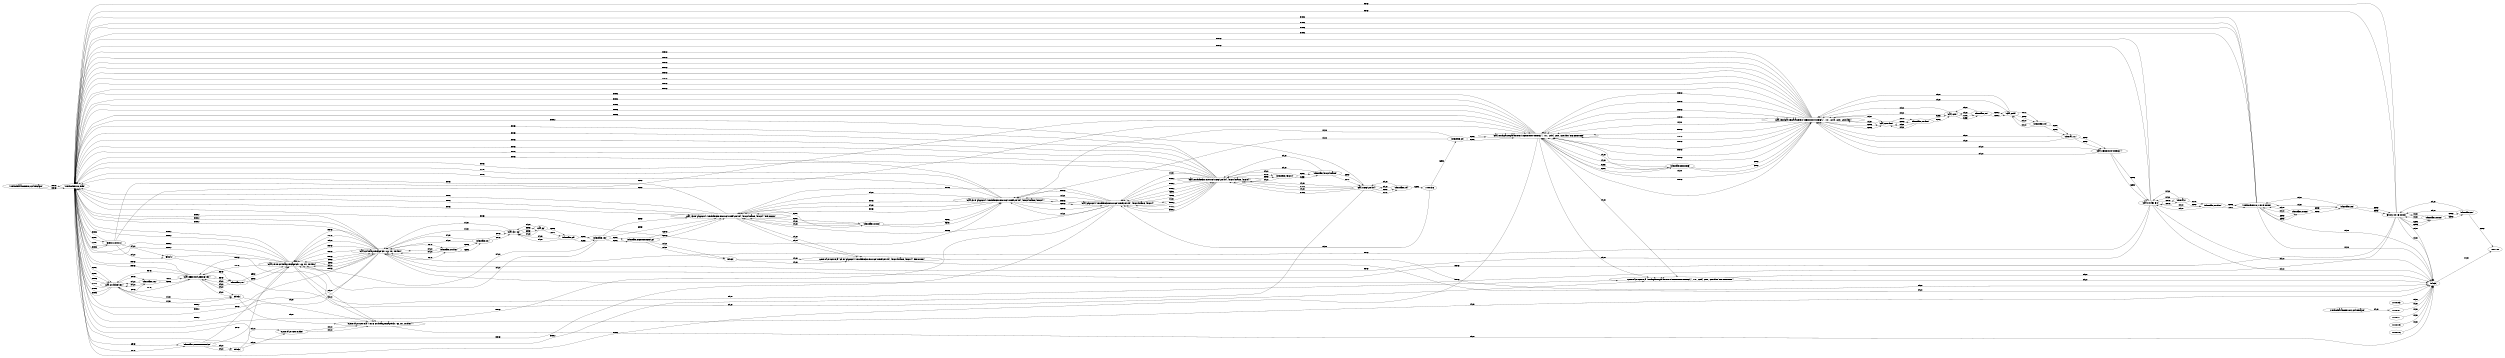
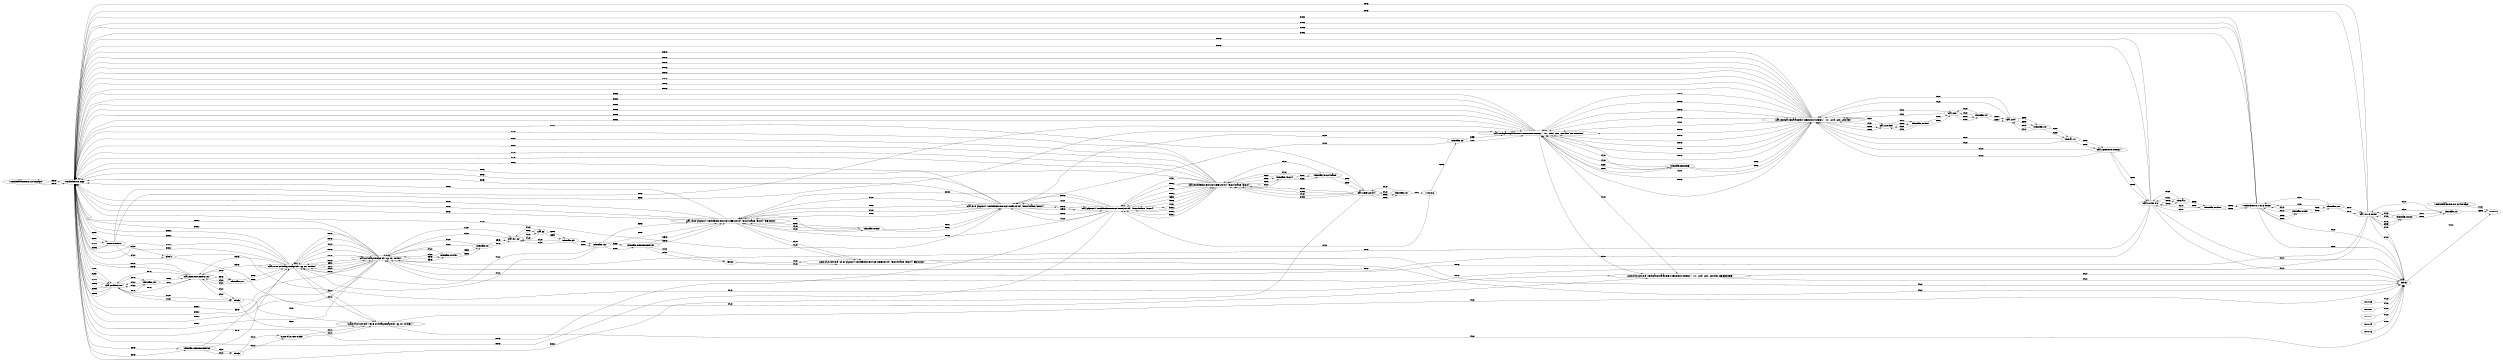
(2396, 215) -> (2368, 214)
(2380, 310) -> (2477, 208)
